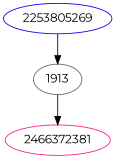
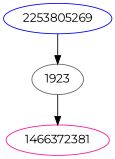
(58, 79) -> (58, 79)
(58, 140) -> (58, 140)
